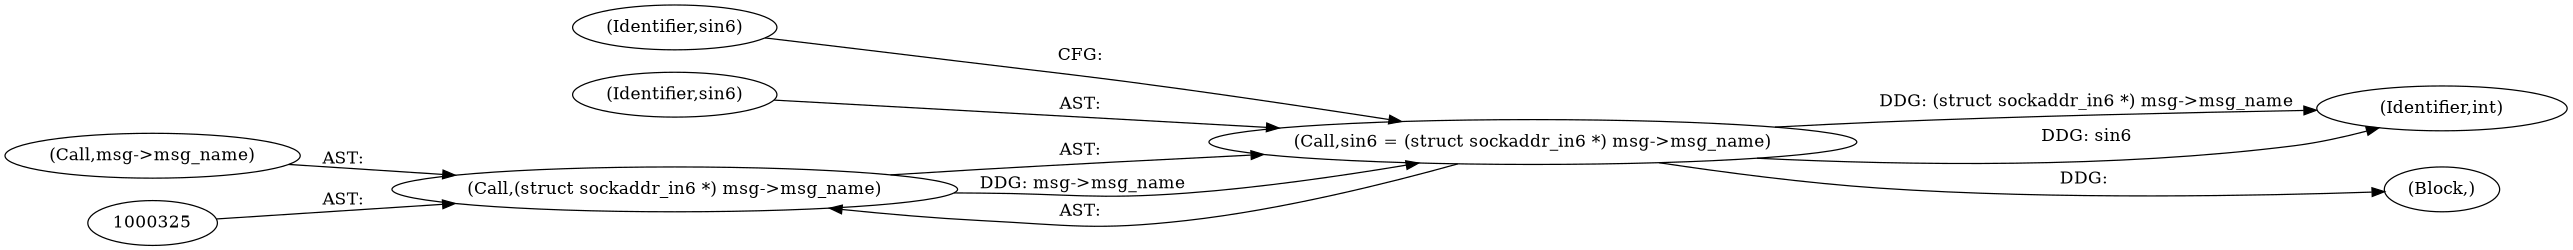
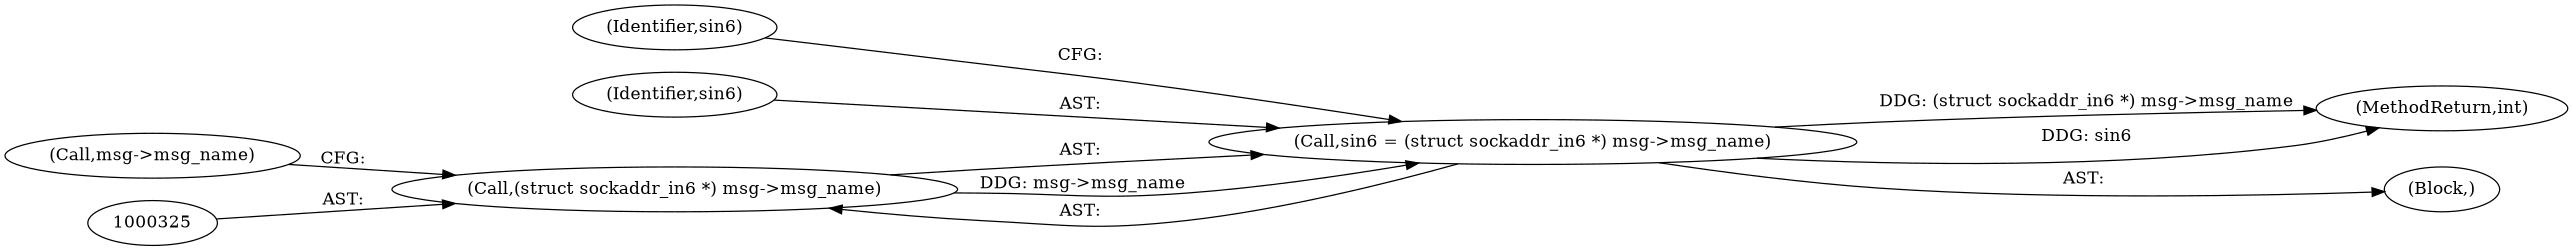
(2442, 108) -> (2442, 108)
(346, 159) -> (346, 159)
(2087, 179) -> (2087, 179)
